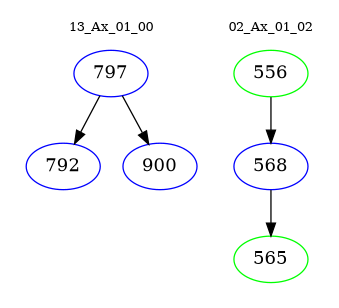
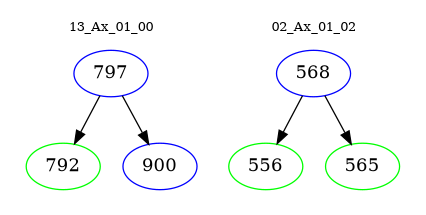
(271, 114) -> (293, 114)
(63, 166) -> (63, 166)
